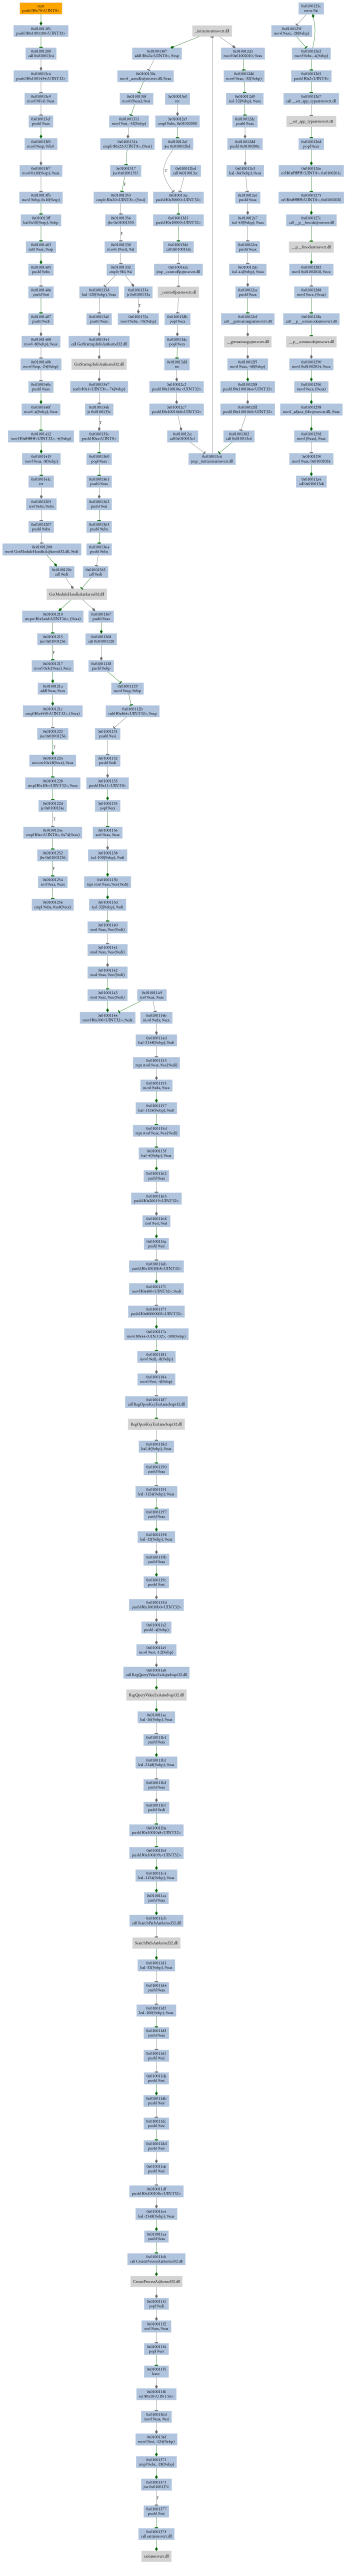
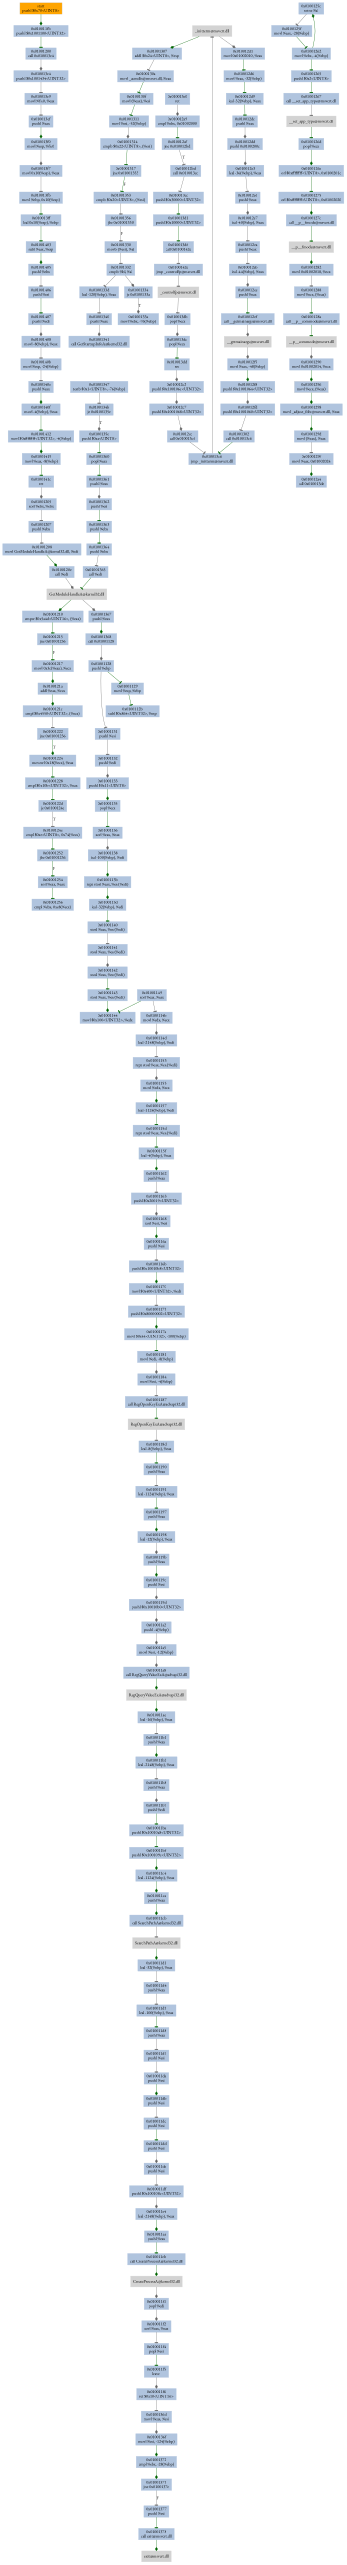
(164, 170) -> (181, 157)
(99, 364) -> none
(121, 722) -> (101, 699)
